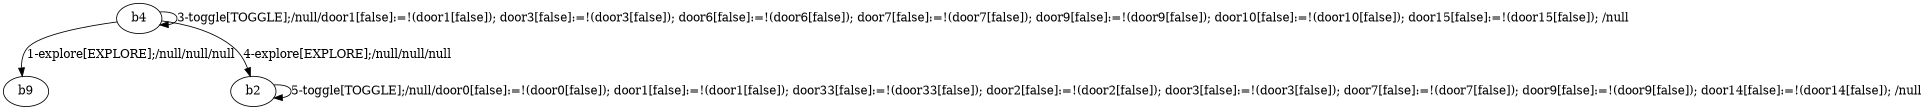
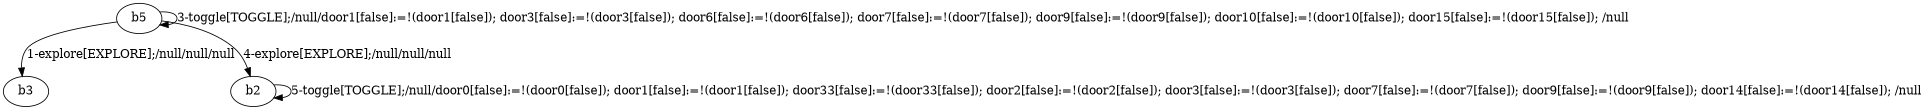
(139, 18) -> (139, 18)
(26, 91) -> (26, 91)
